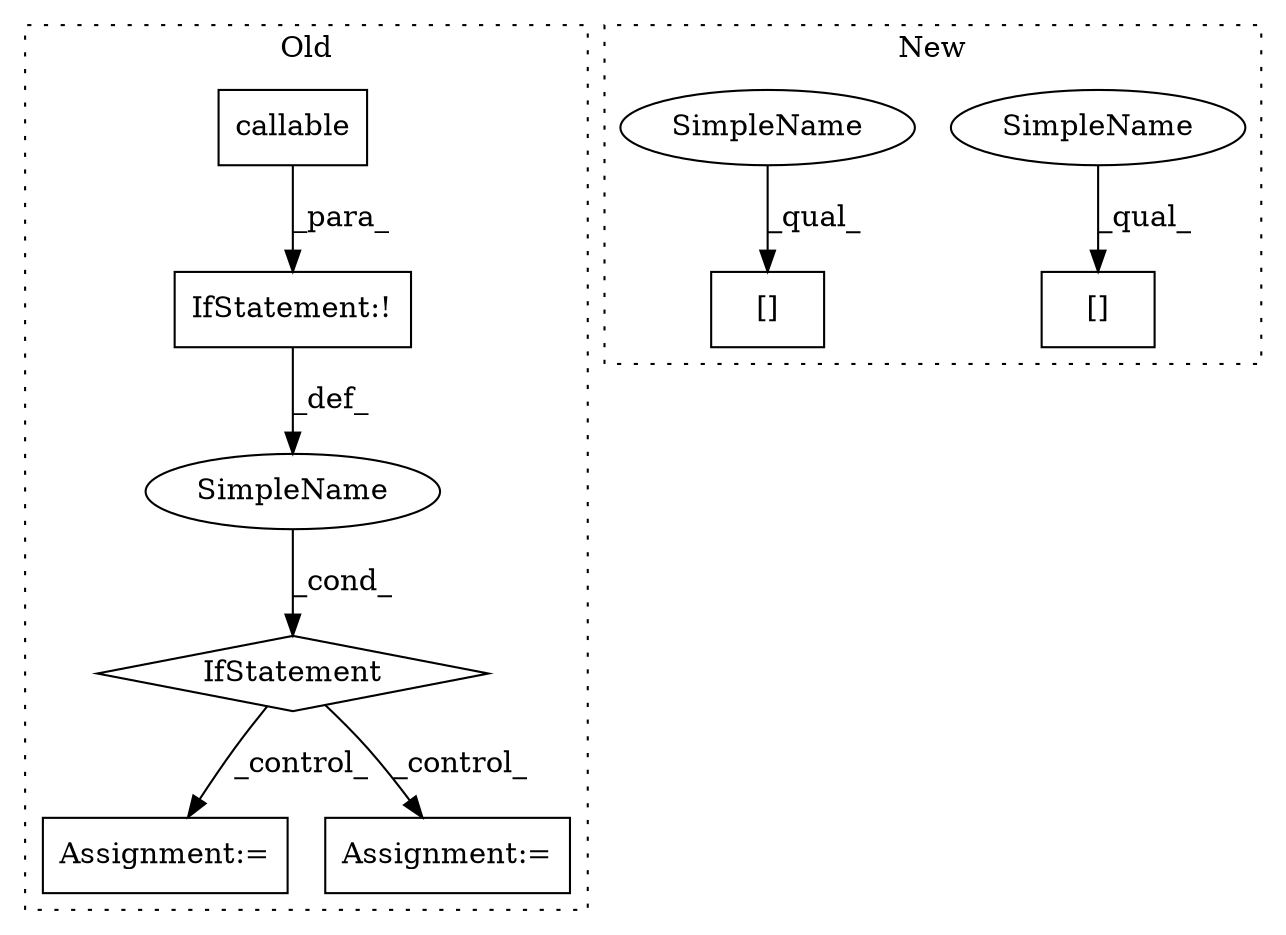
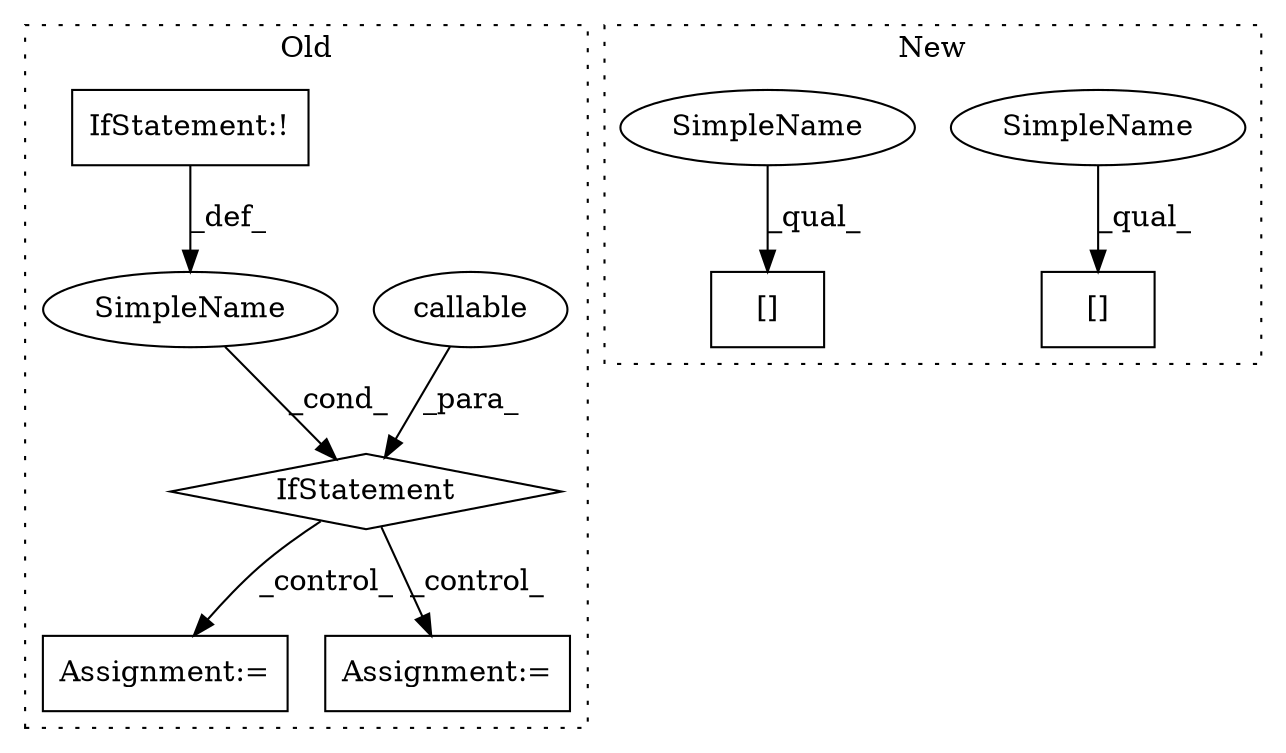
(293, 128) -> (471, 310)
(293, 208) -> (423, 393)
